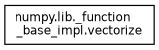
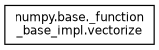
(80, 25) -> (80, 25)
